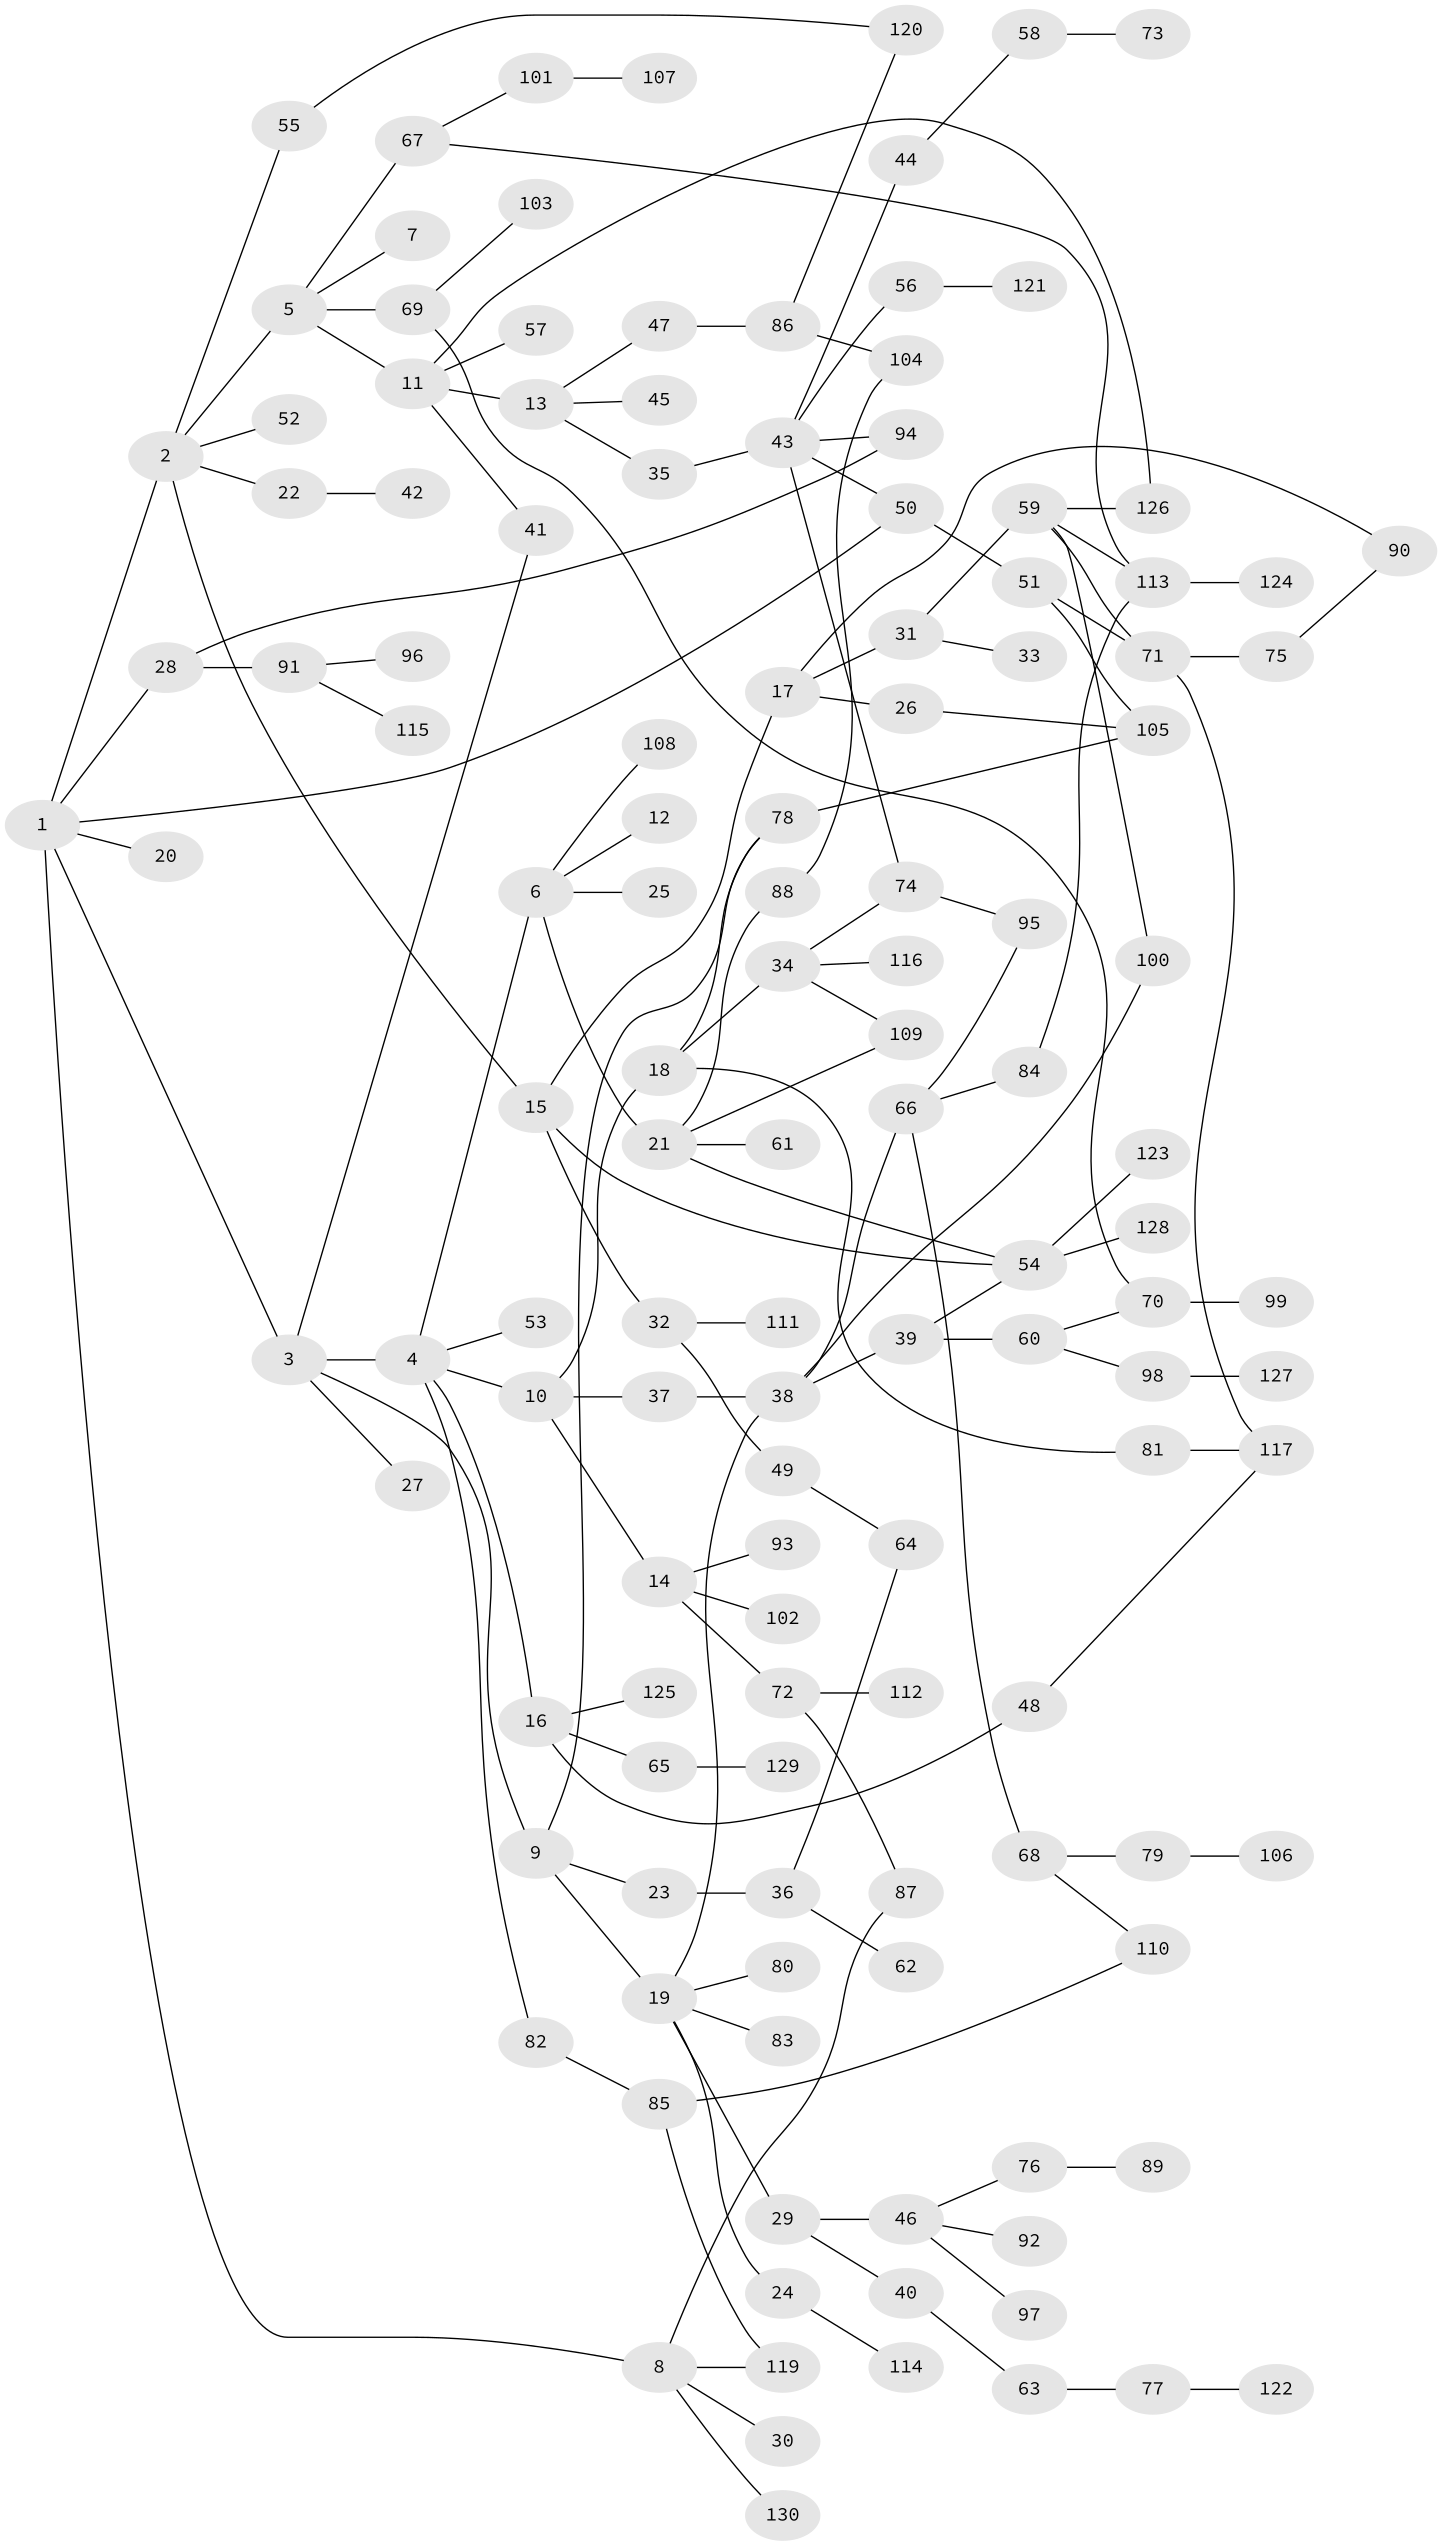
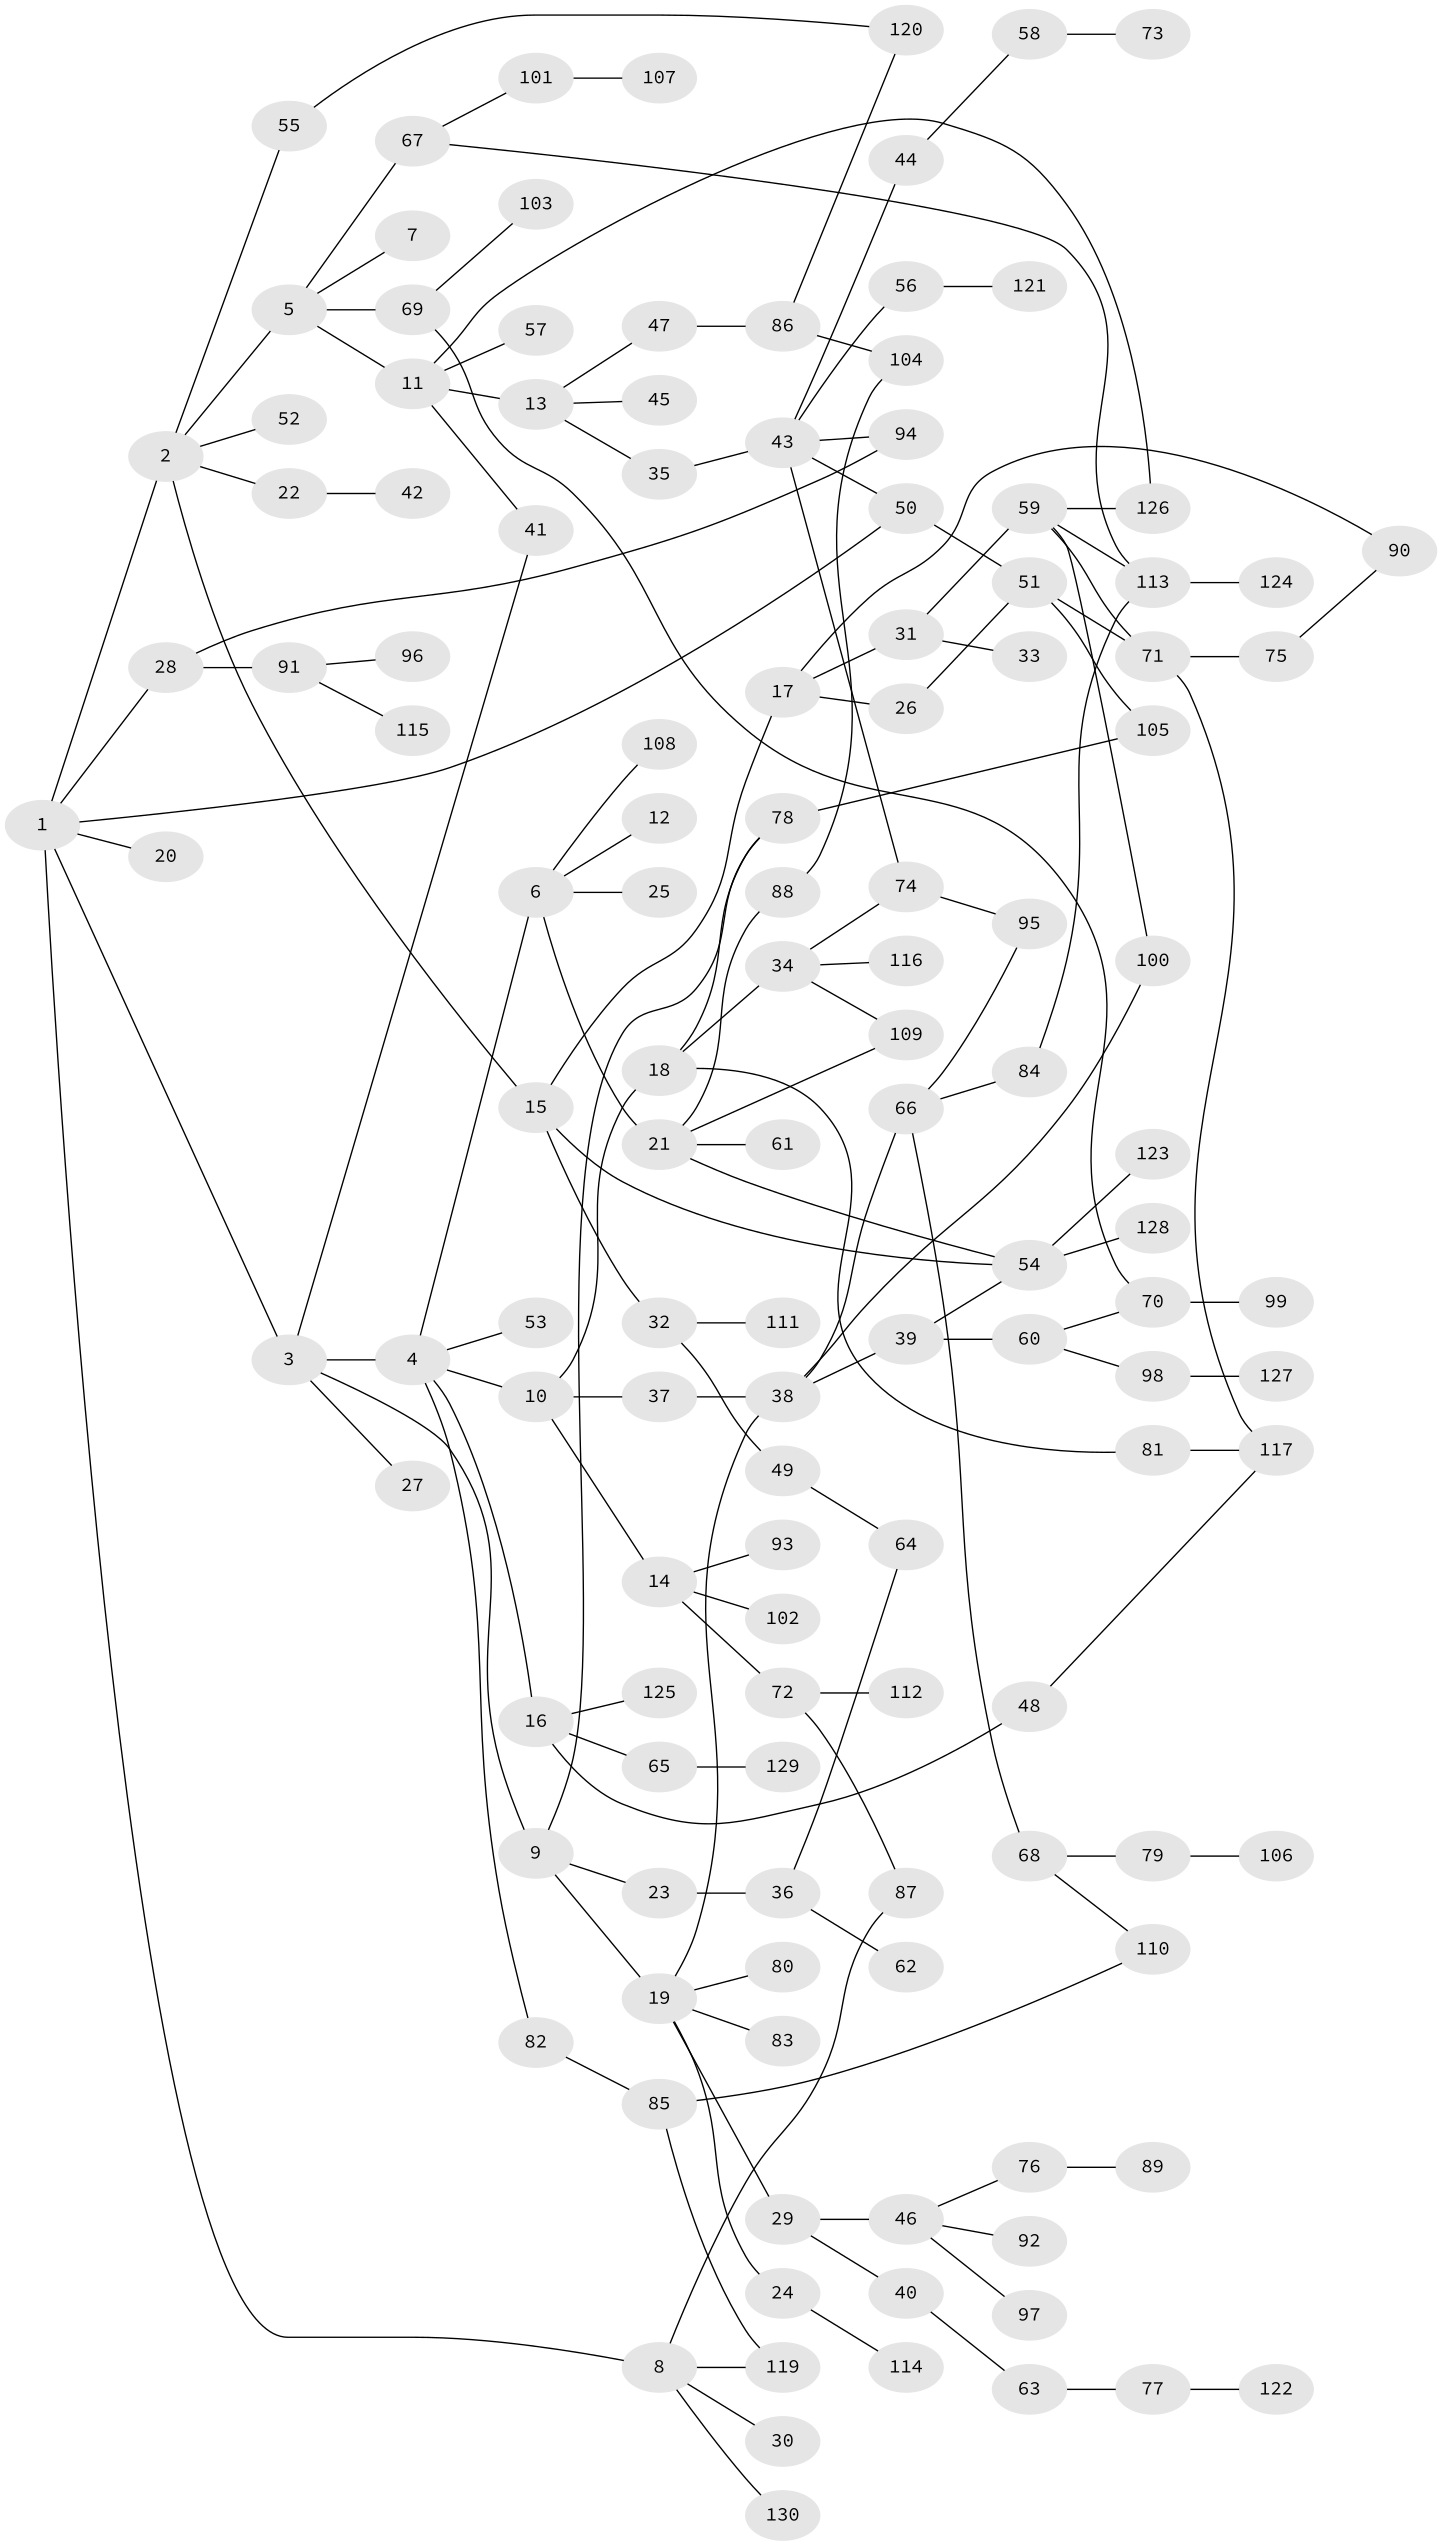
(1029, 720) -> (960, 654)
